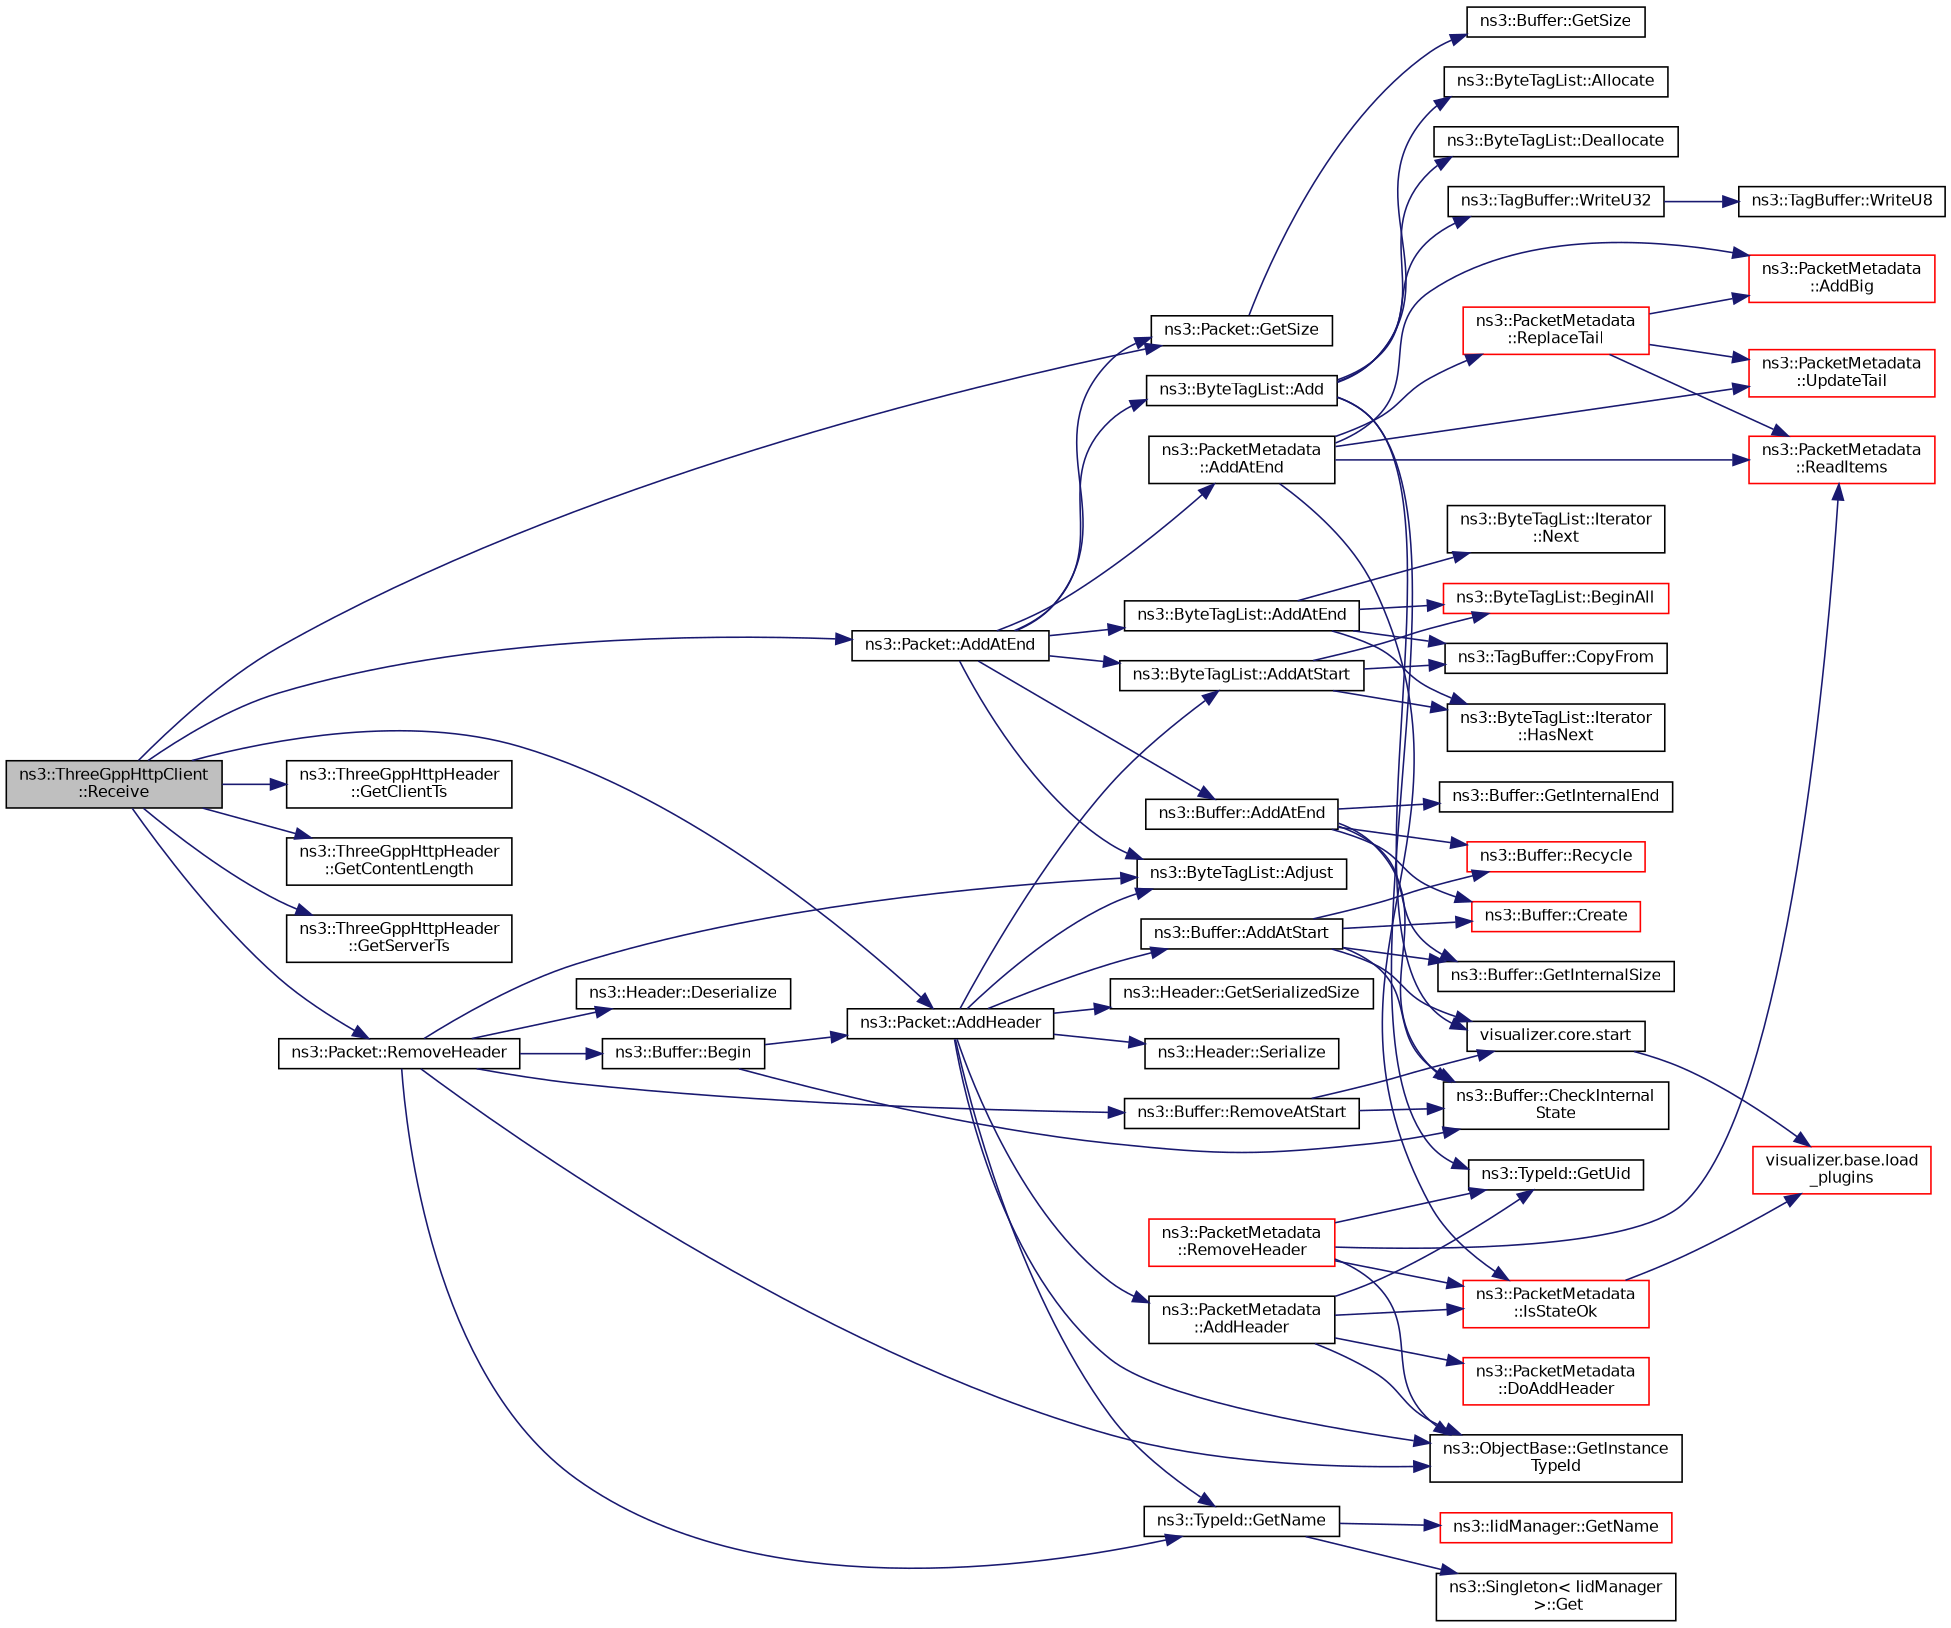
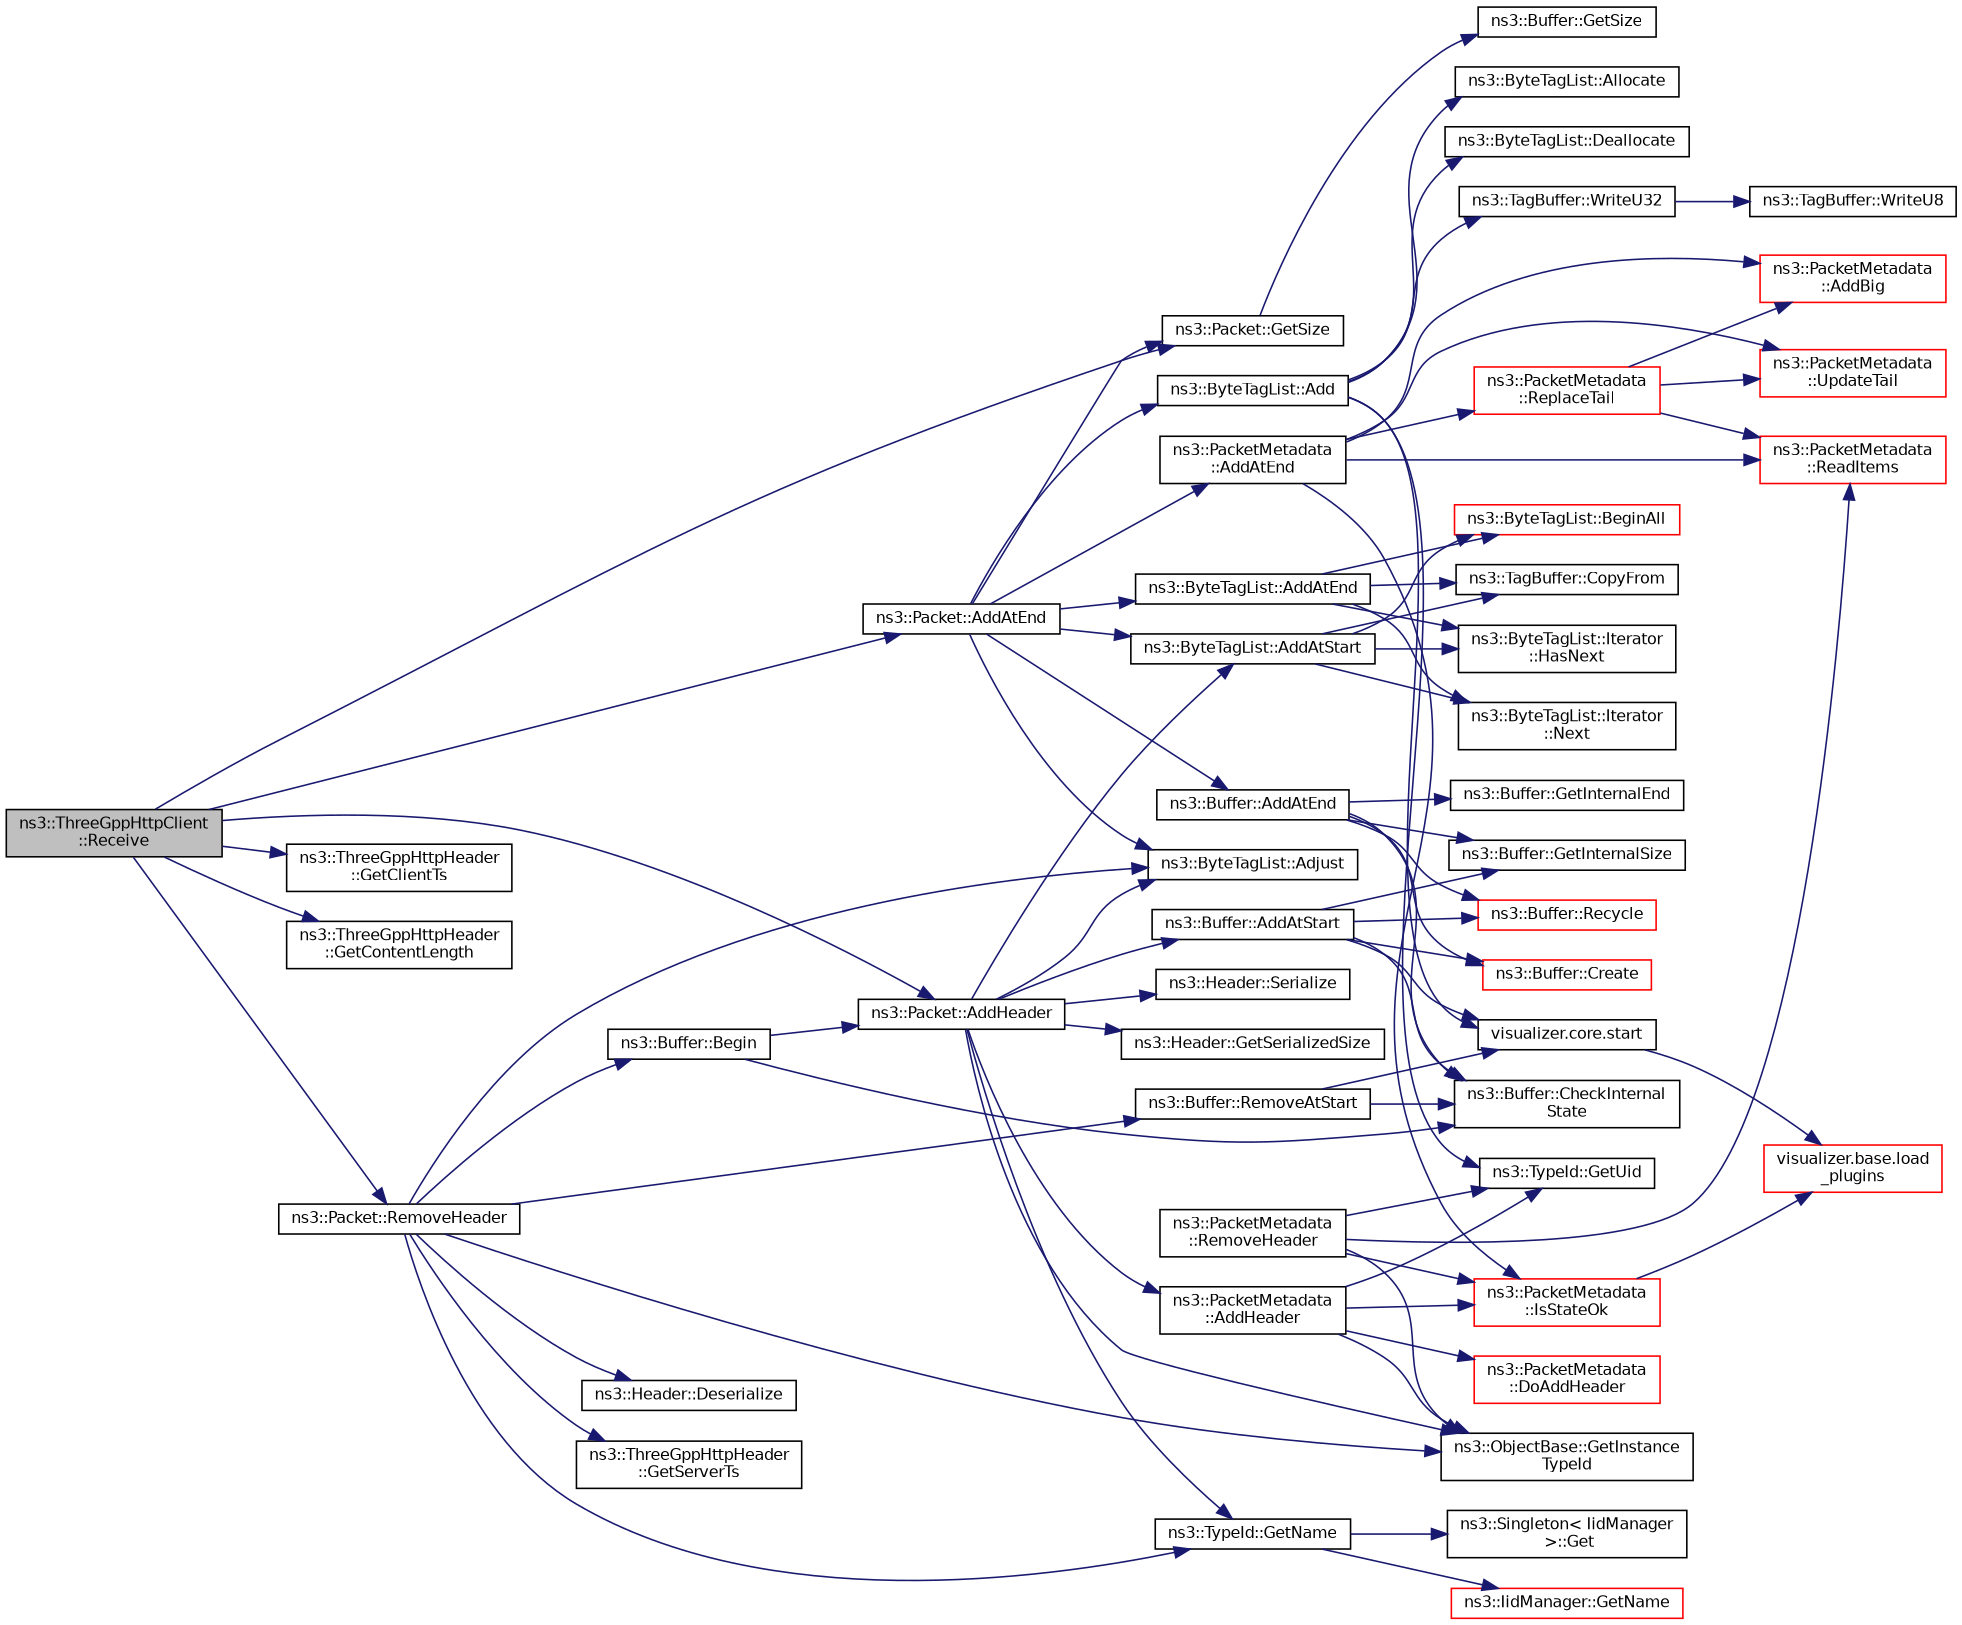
none -> (1385, 681)
(217, 864) -> (489, 1344)
(1242, 1243) -> (1253, 1233)
